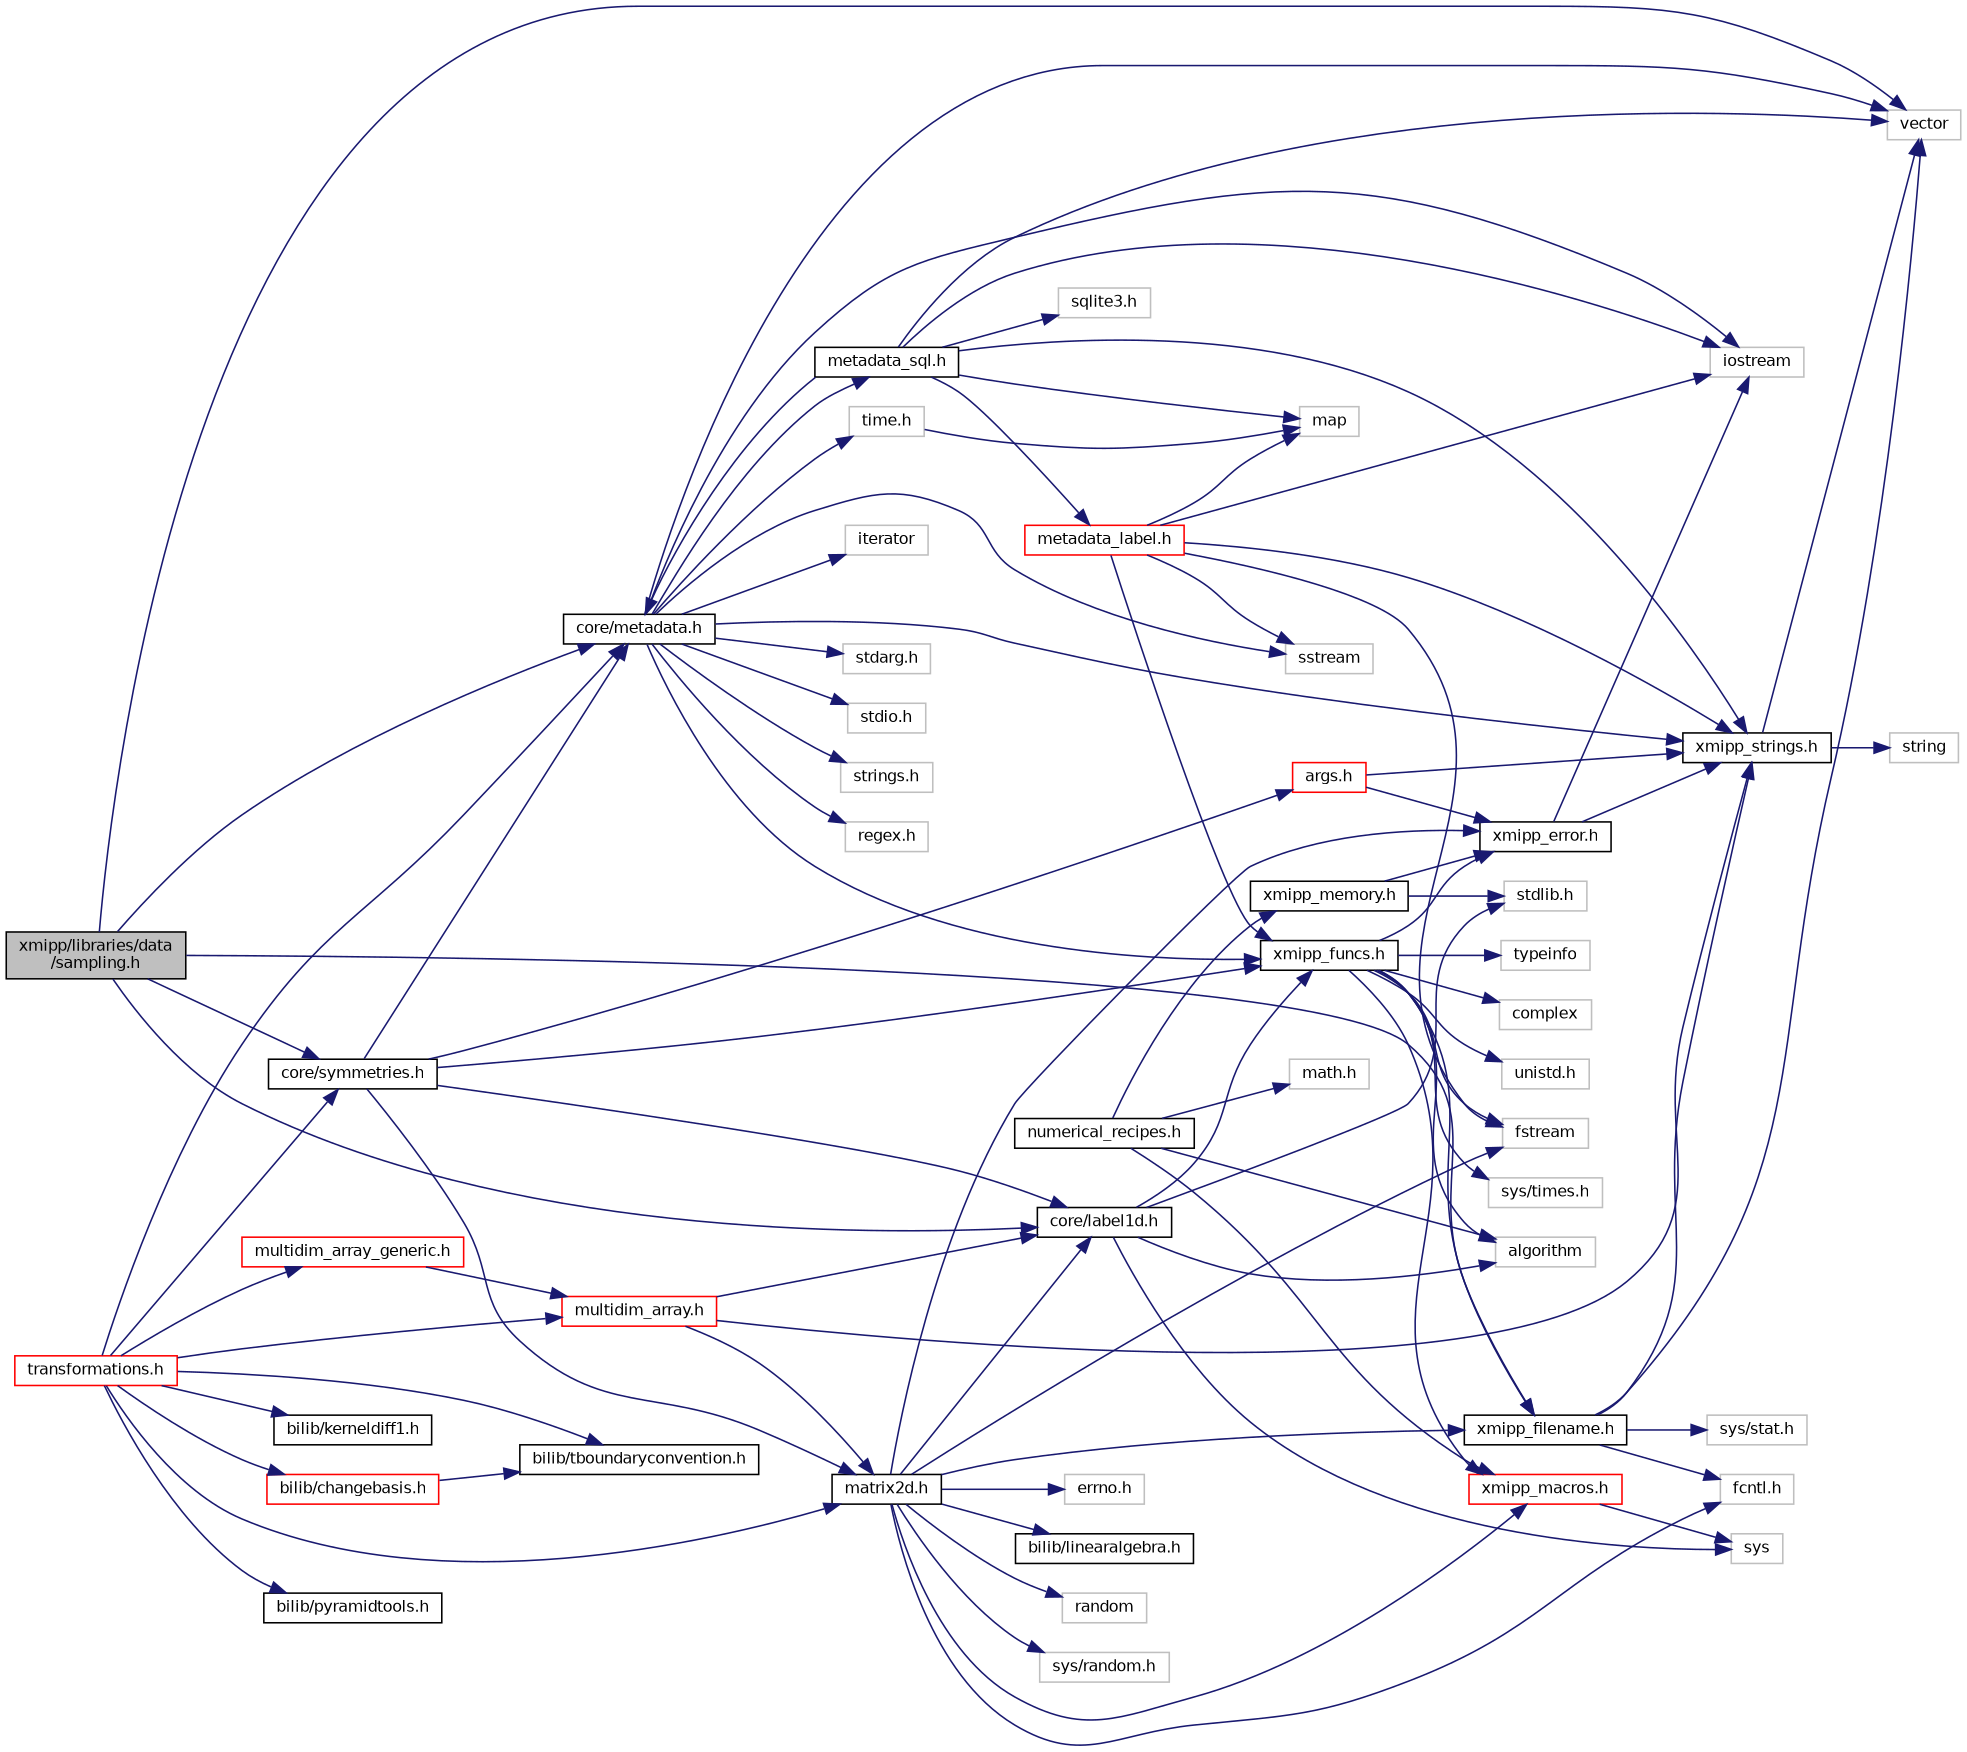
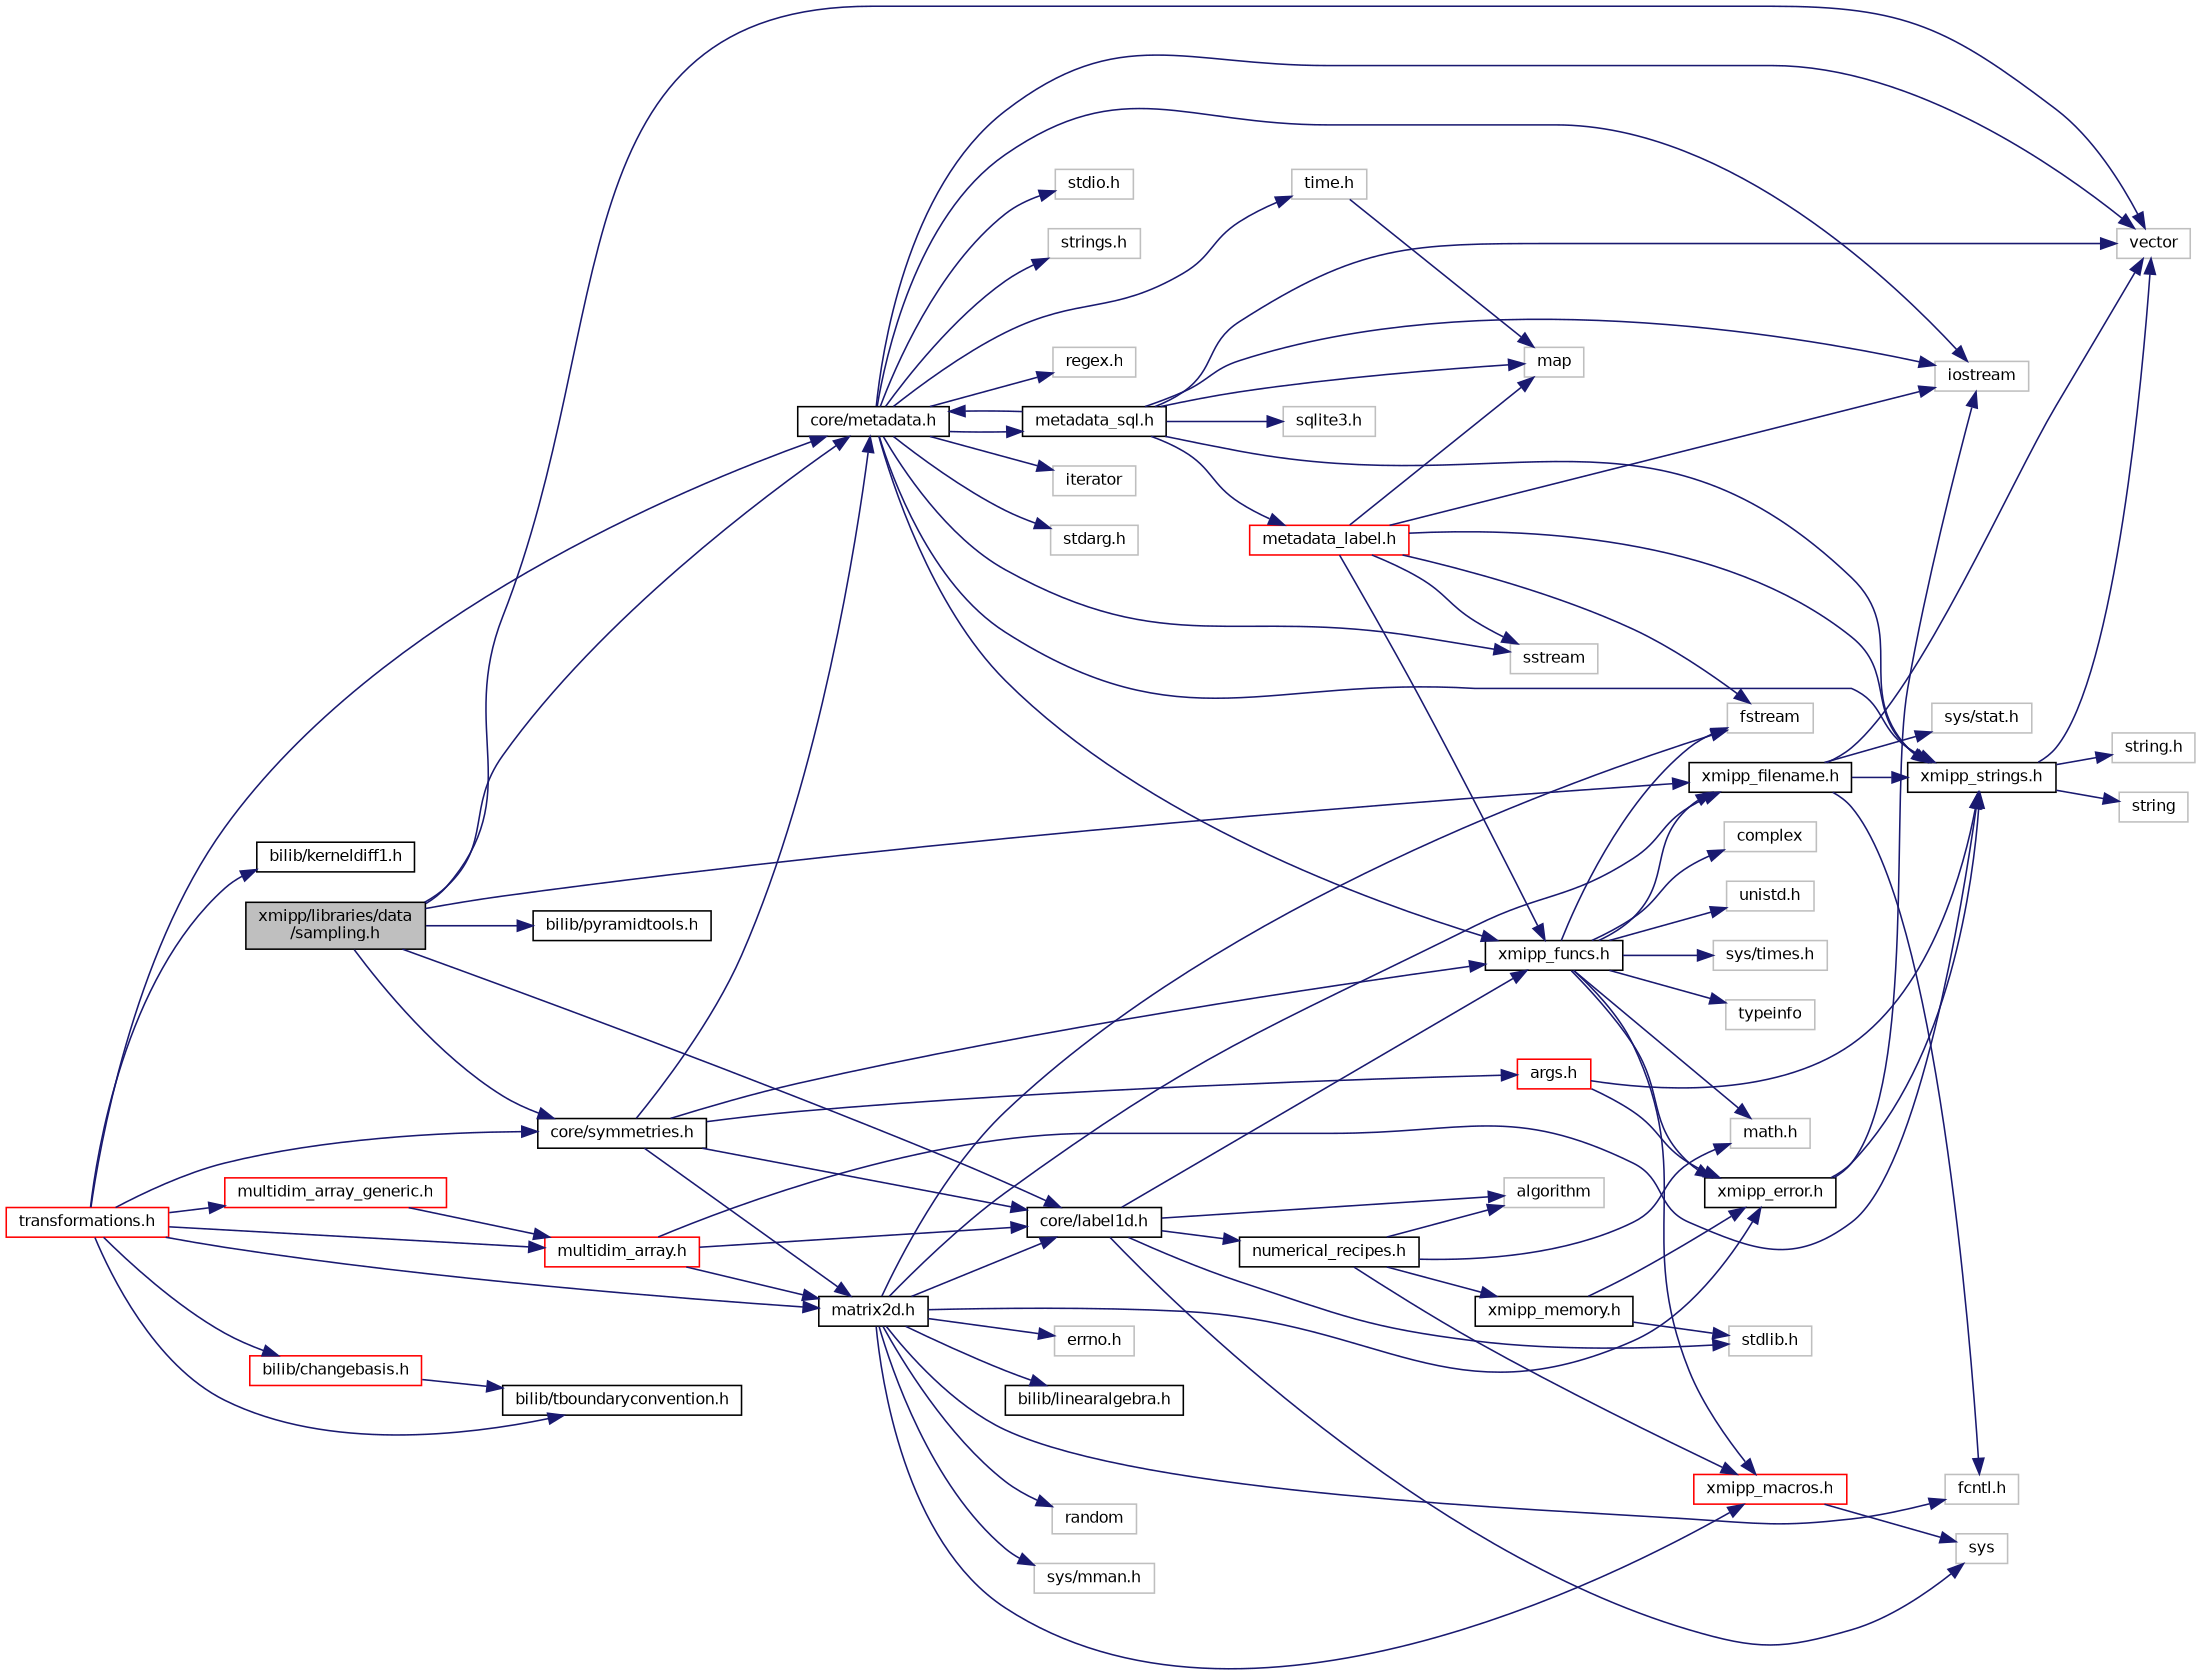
none -> (2154, 748)
(1435, 1100) -> (1656, 1039)
none -> (1193, 1235)
(173, 1499) -> (472, 926)
(1104, 1667) -> (1094, 1578)
